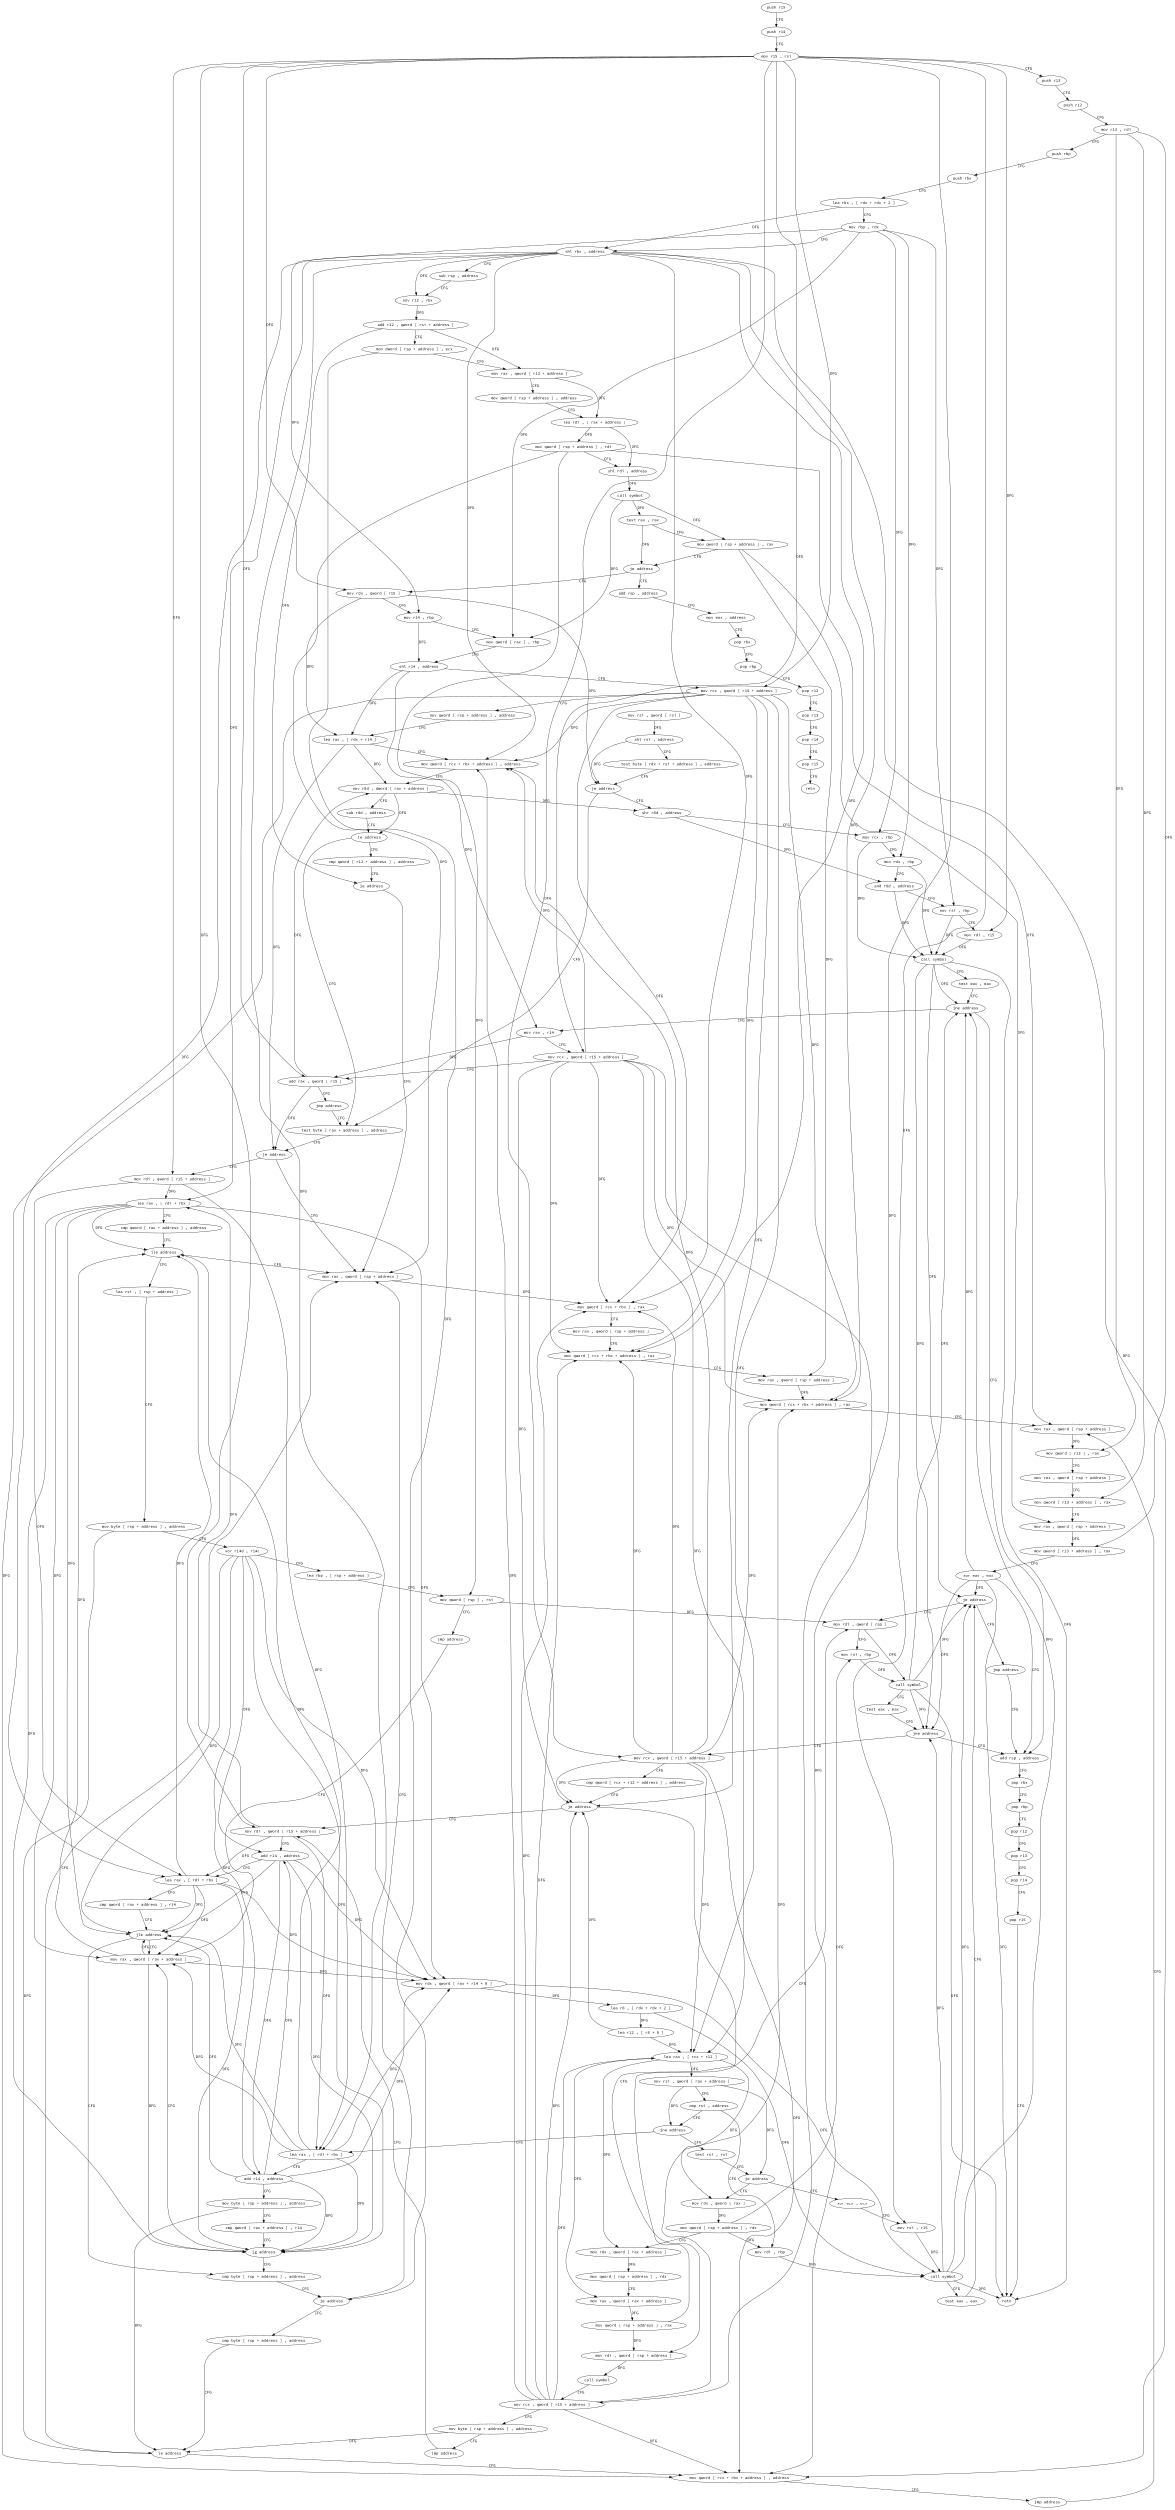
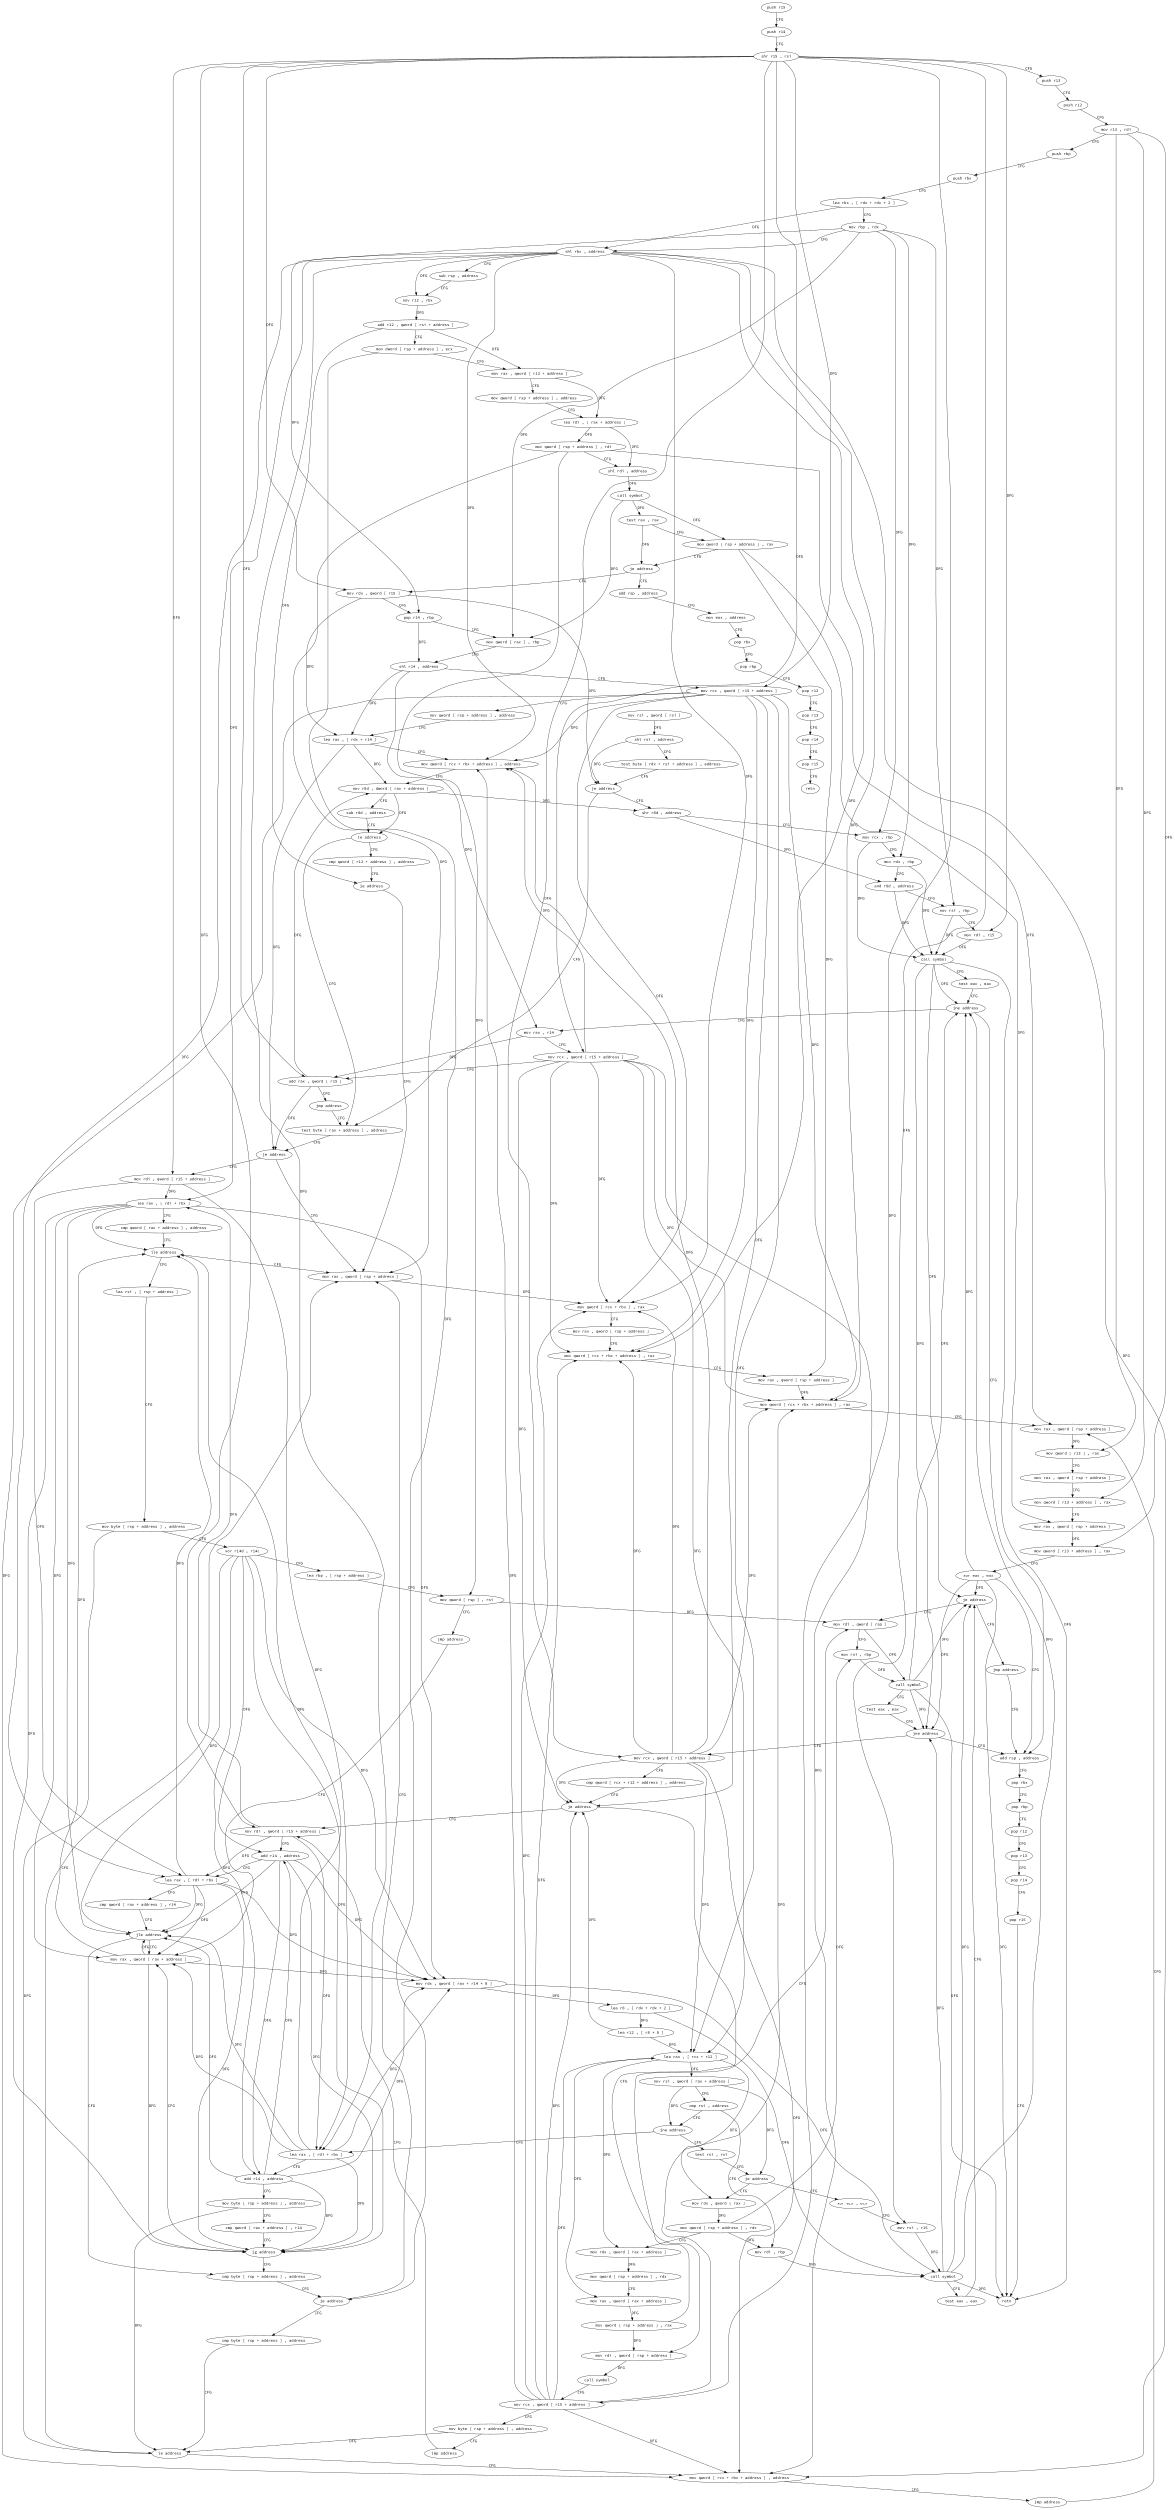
(776, 56) -> (776, 56)
(419, 618) -> (419, 618)
